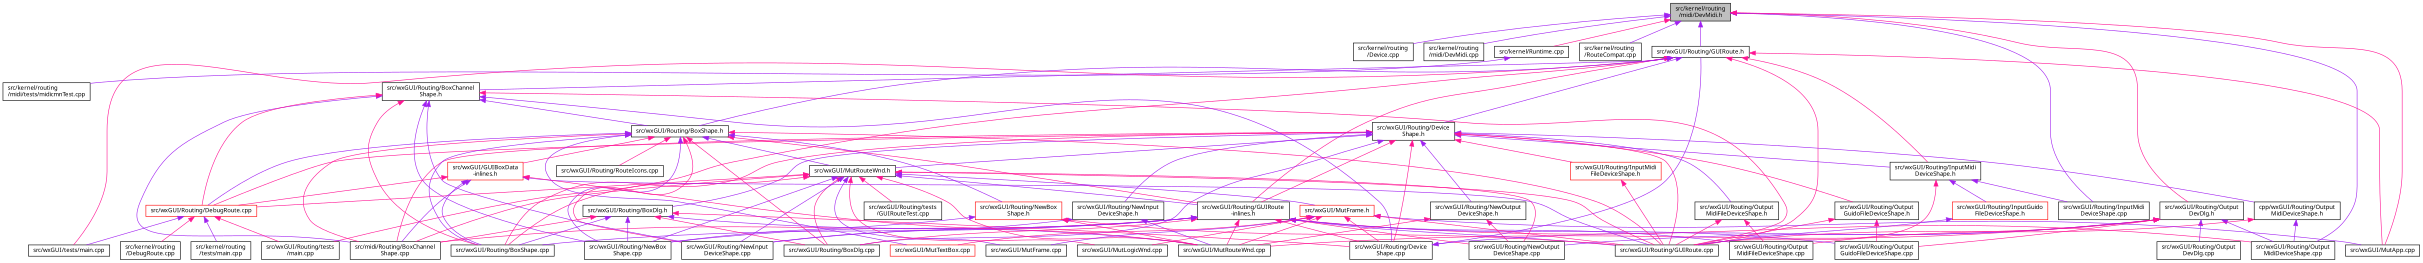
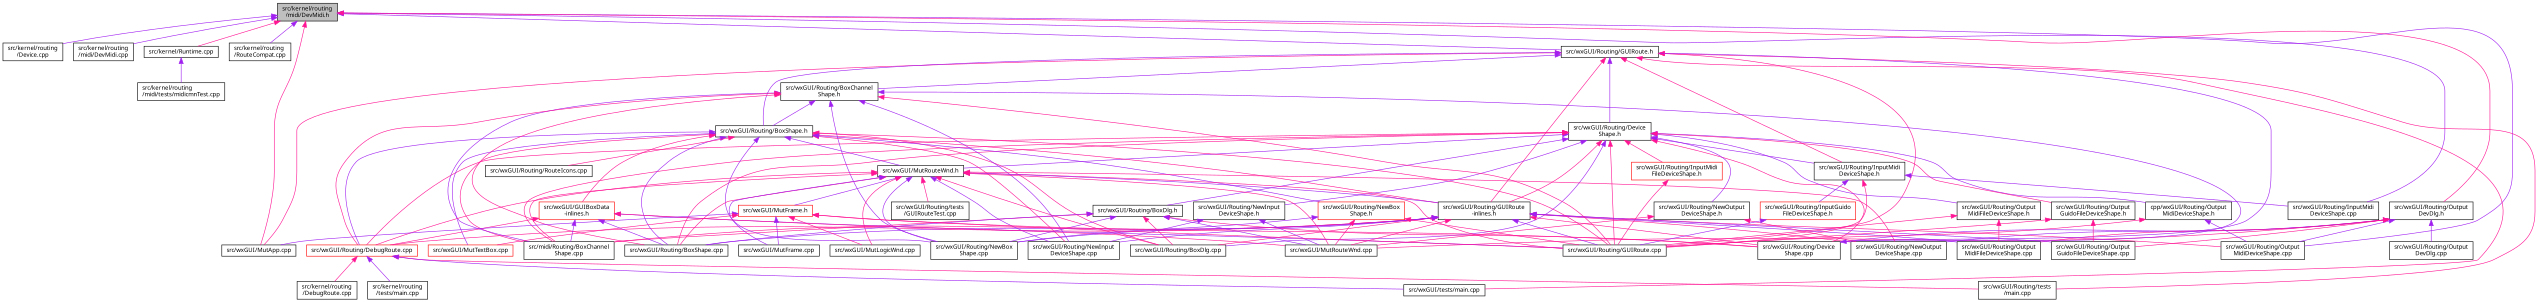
none -> (756, 227)
(1284, 230) -> none
